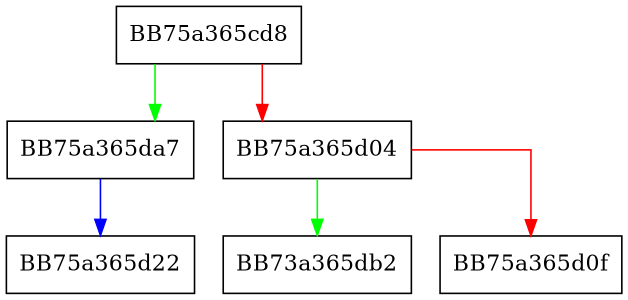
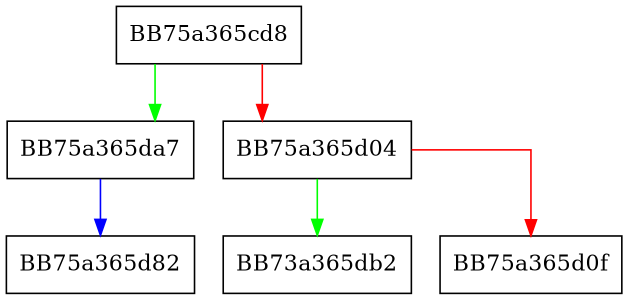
(100, 265) -> (100, 265)
